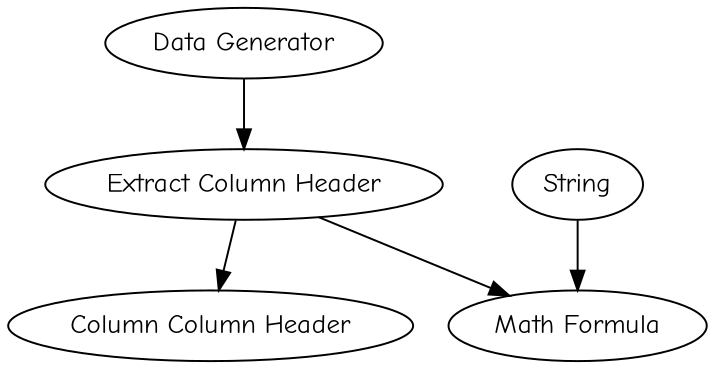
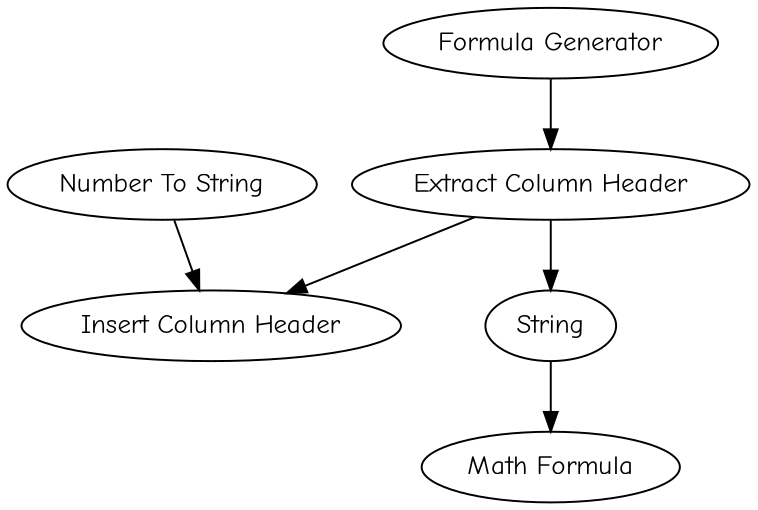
(244, 43) -> (551, 43)
none -> (162, 184)
(405, 253) -> (551, 245)
(211, 326) -> (211, 326)
